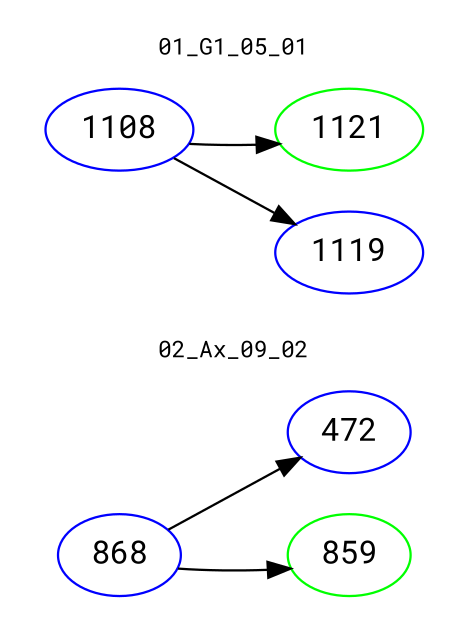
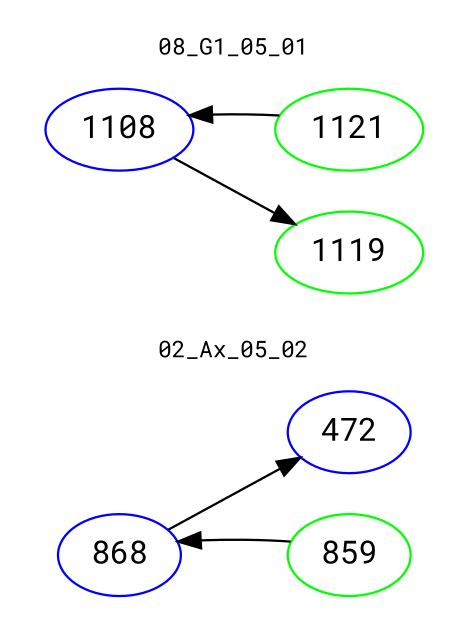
(234, 49) -> (234, 49)
(223, 145) -> (246, 114)
(349, 253) -> (349, 253)
(234, 351) -> (234, 351)
(223, 570) -> (246, 540)
